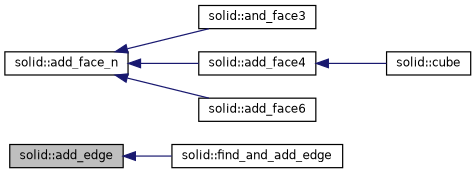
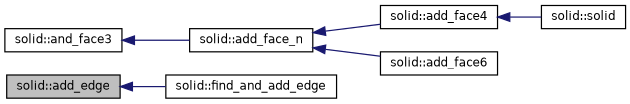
(168, 39) -> (162, 40)
(429, 63) -> (584, 17)
